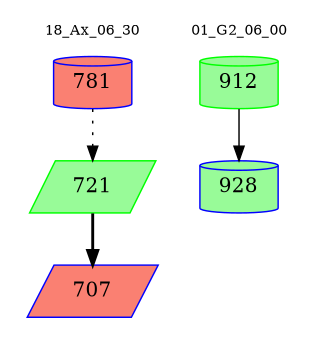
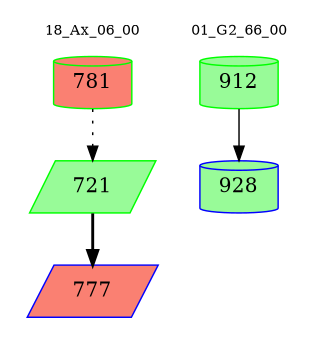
(93, 31) -> (93, 31)
(240, 31) -> (240, 31)
(93, 83) -> (93, 83)
(93, 291) -> (93, 291)
